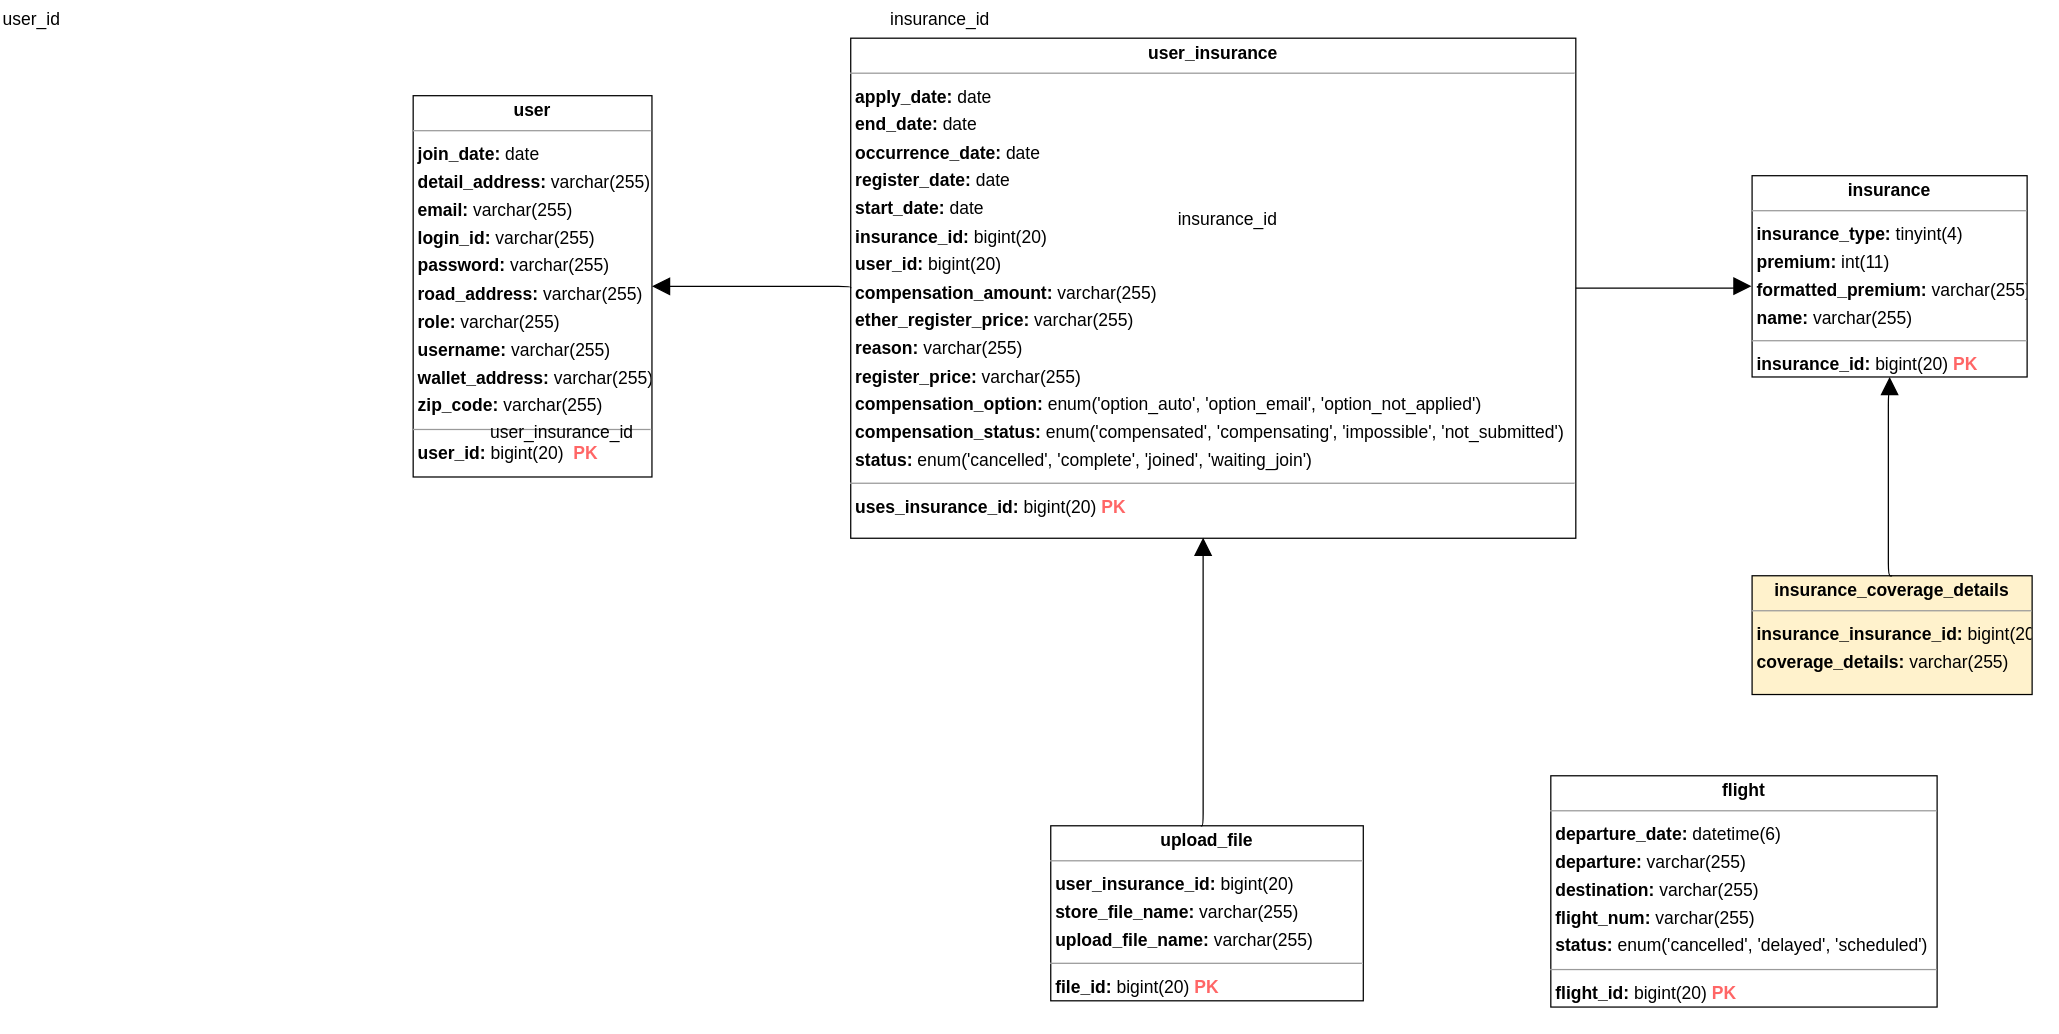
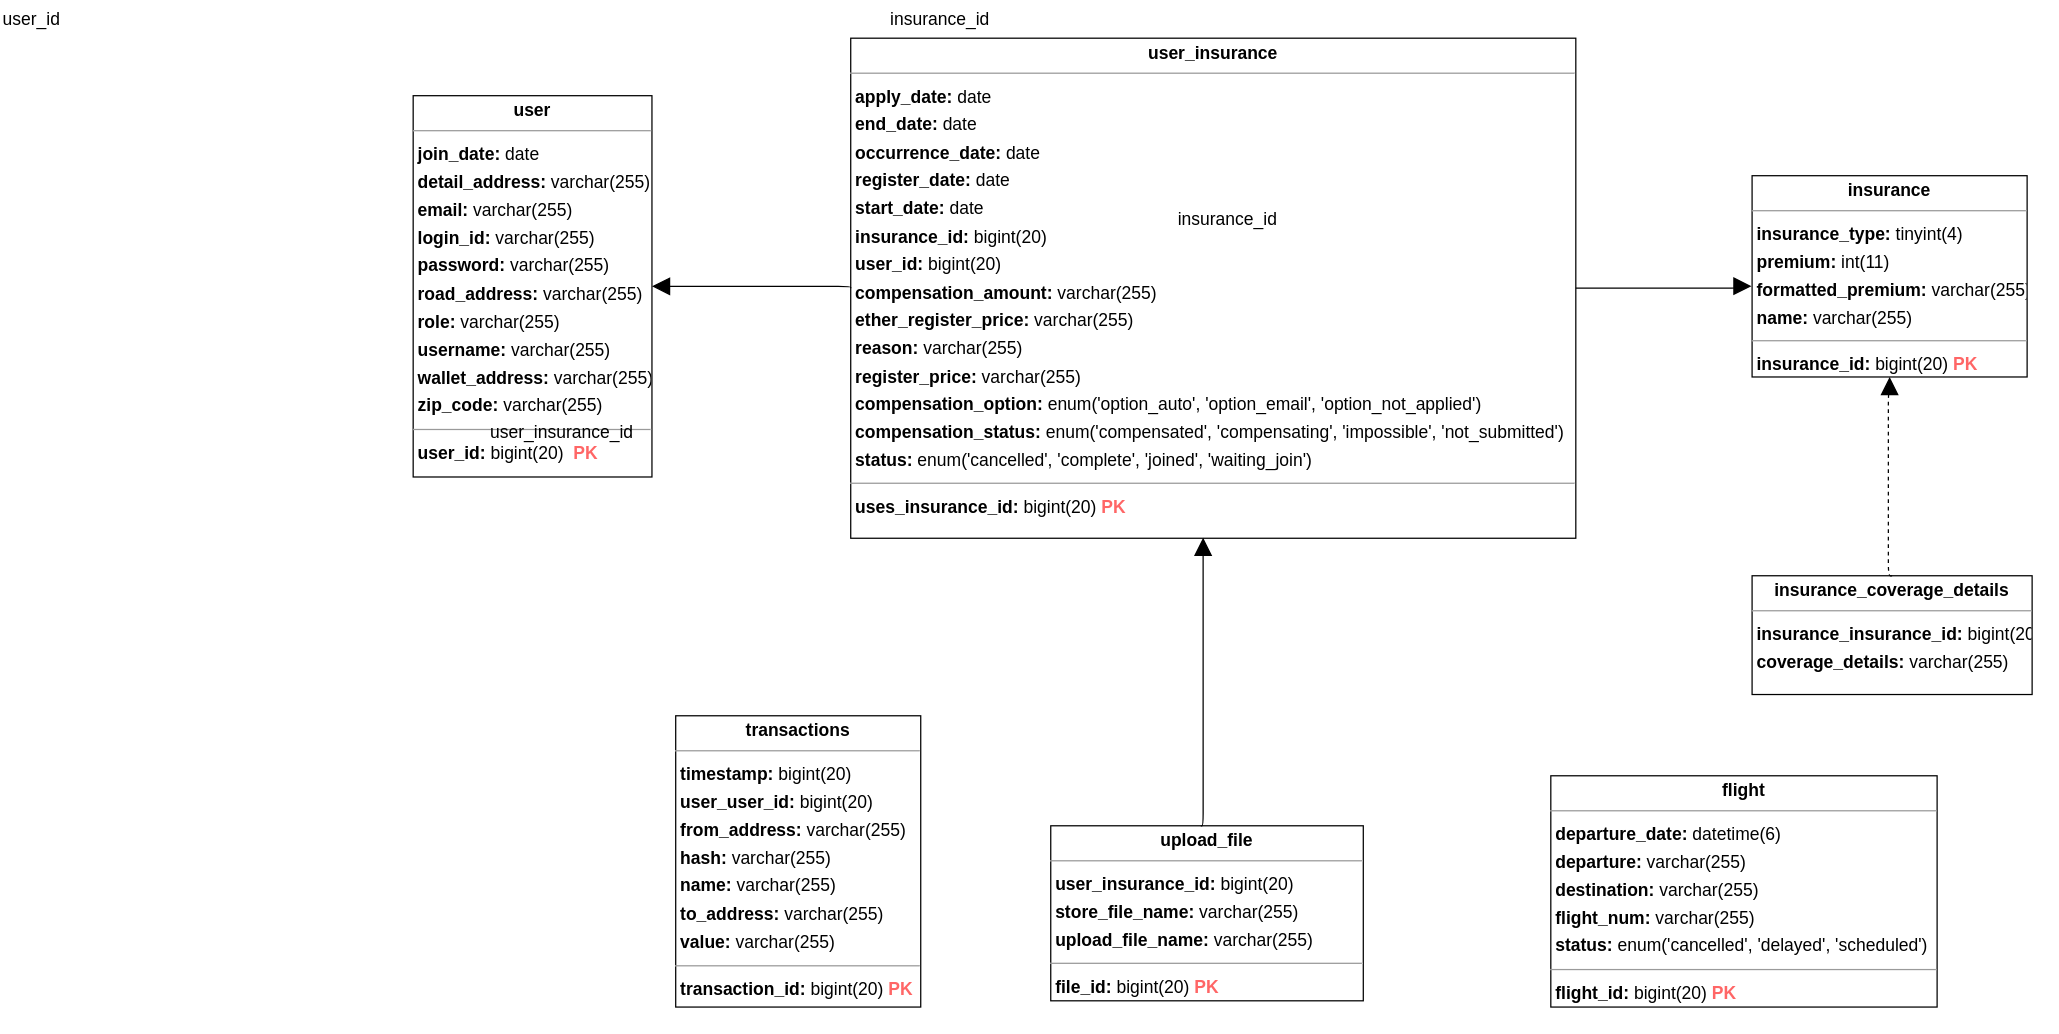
(1888, 486) -> (1888, 486)
(1892, 635) -> (1892, 635)
none -> (798, 861)
